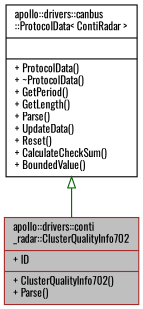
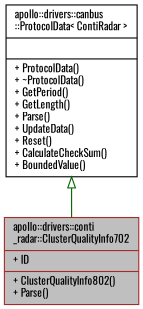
(63, 281) -> (64, 281)
